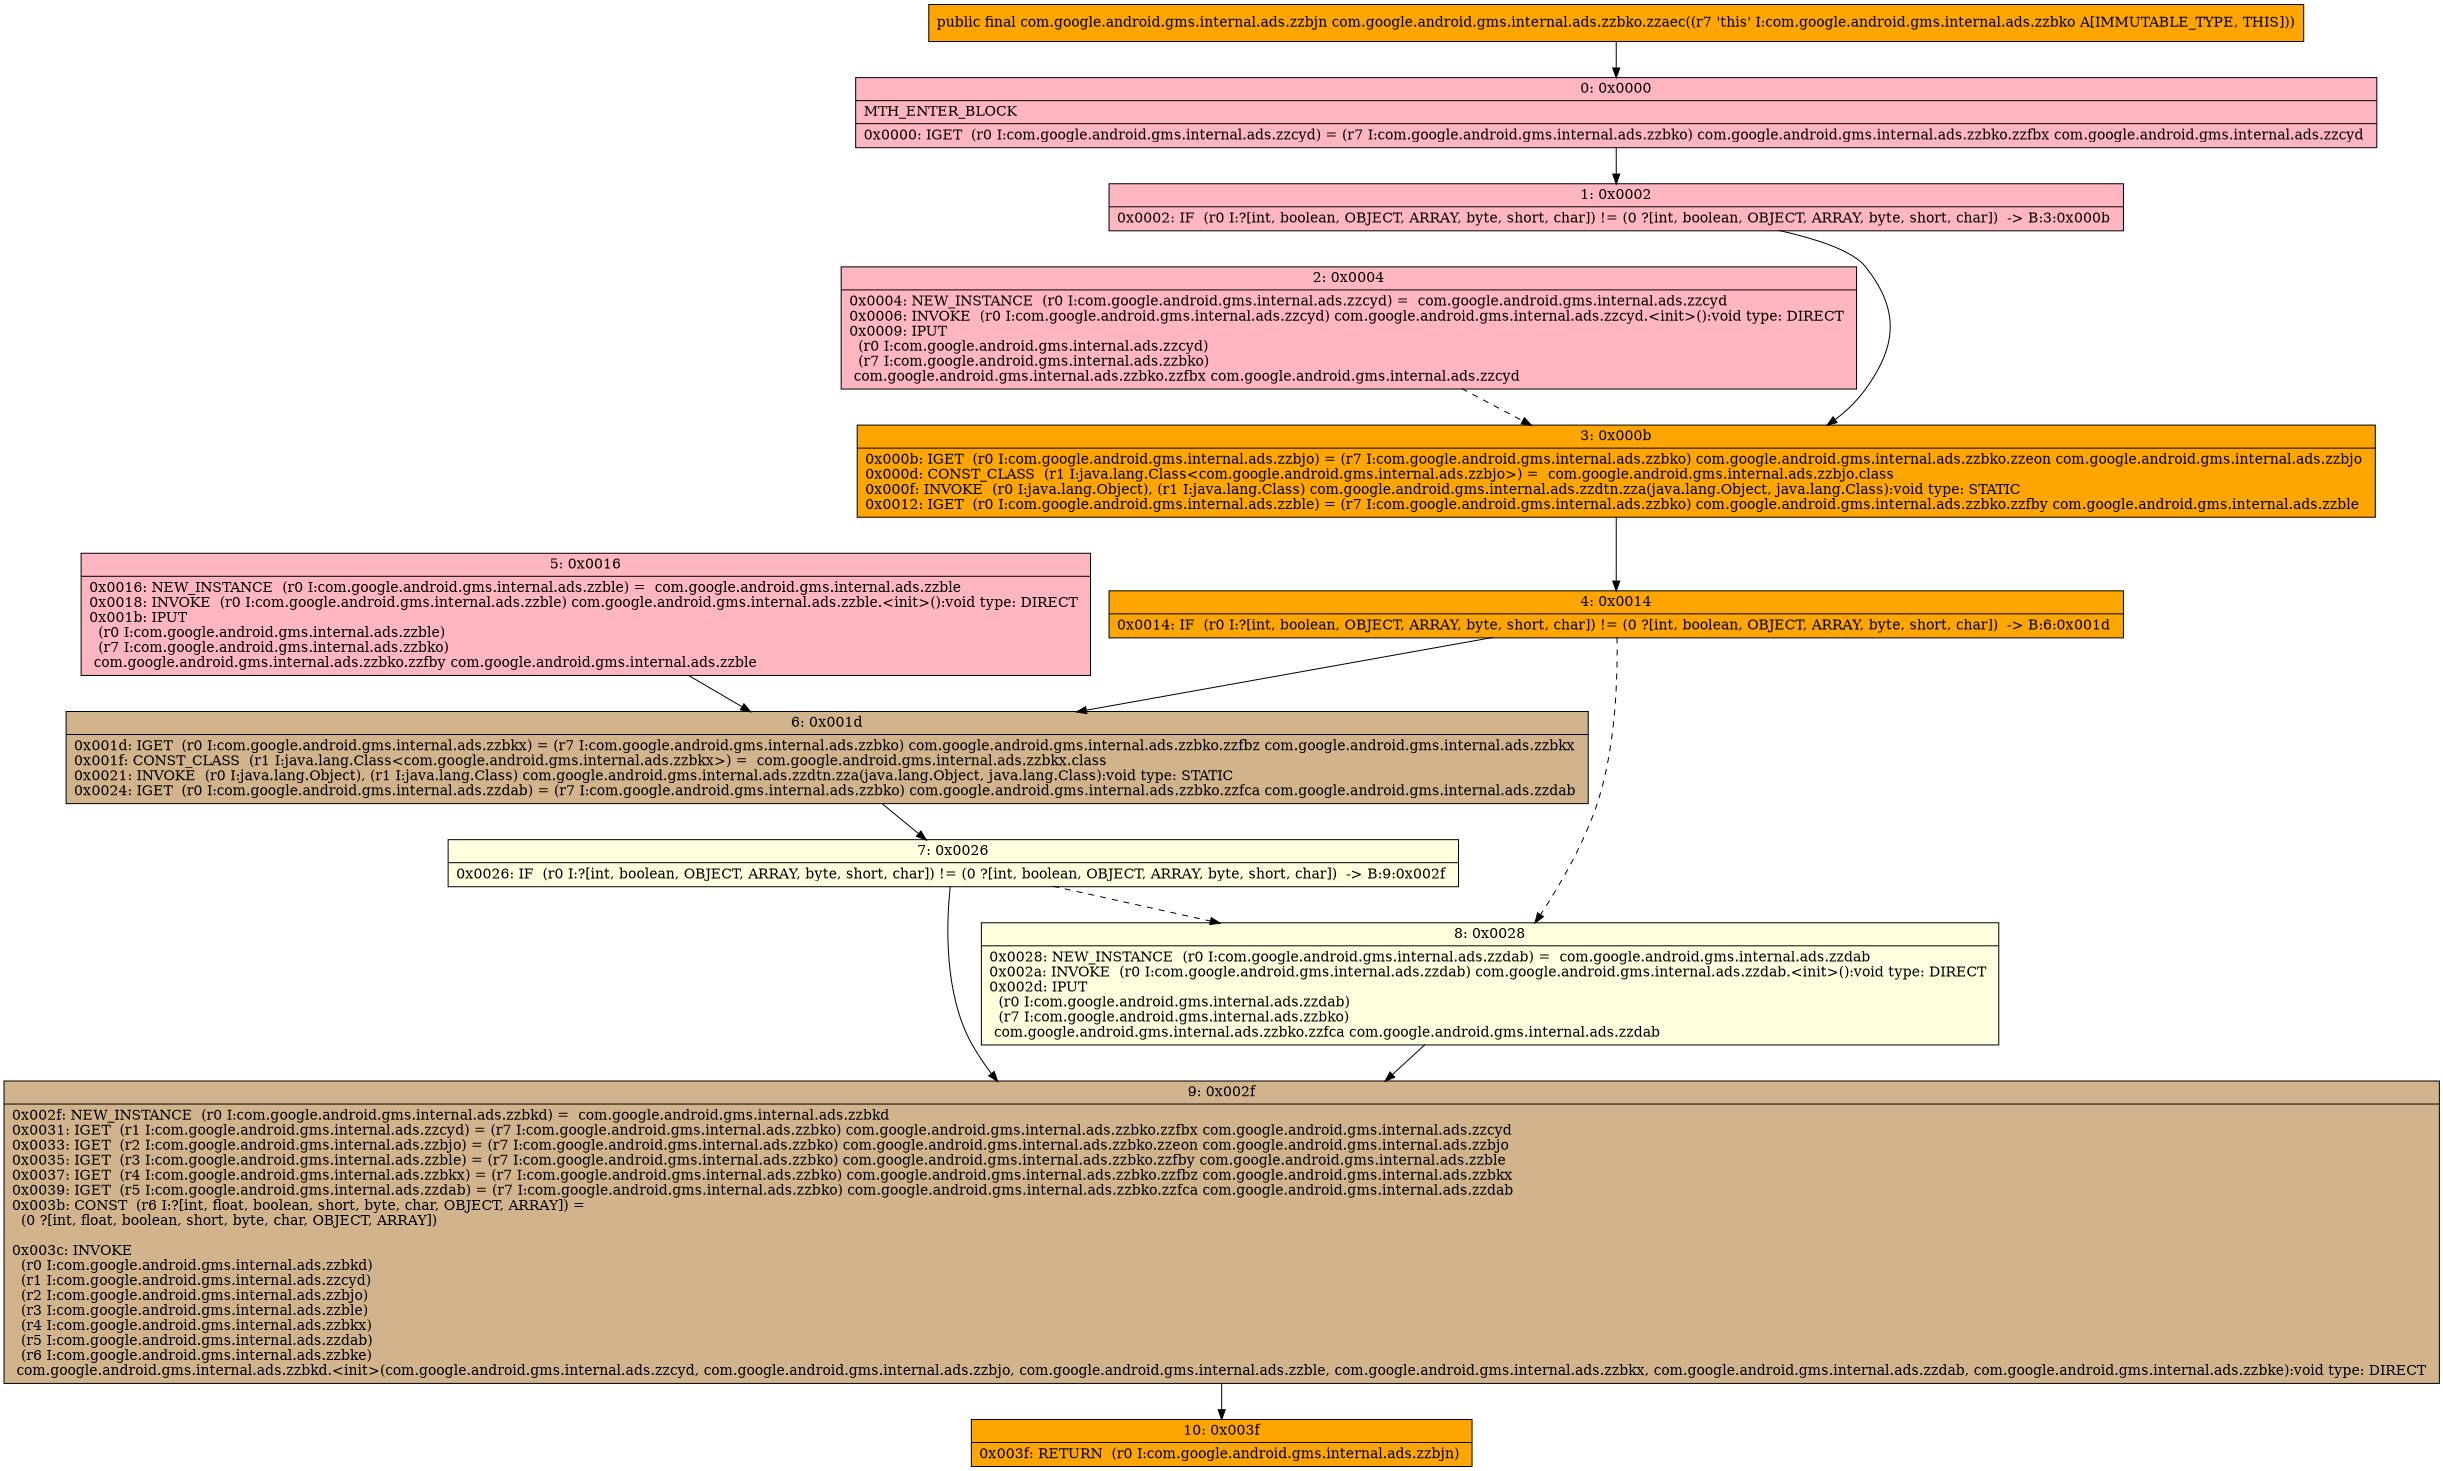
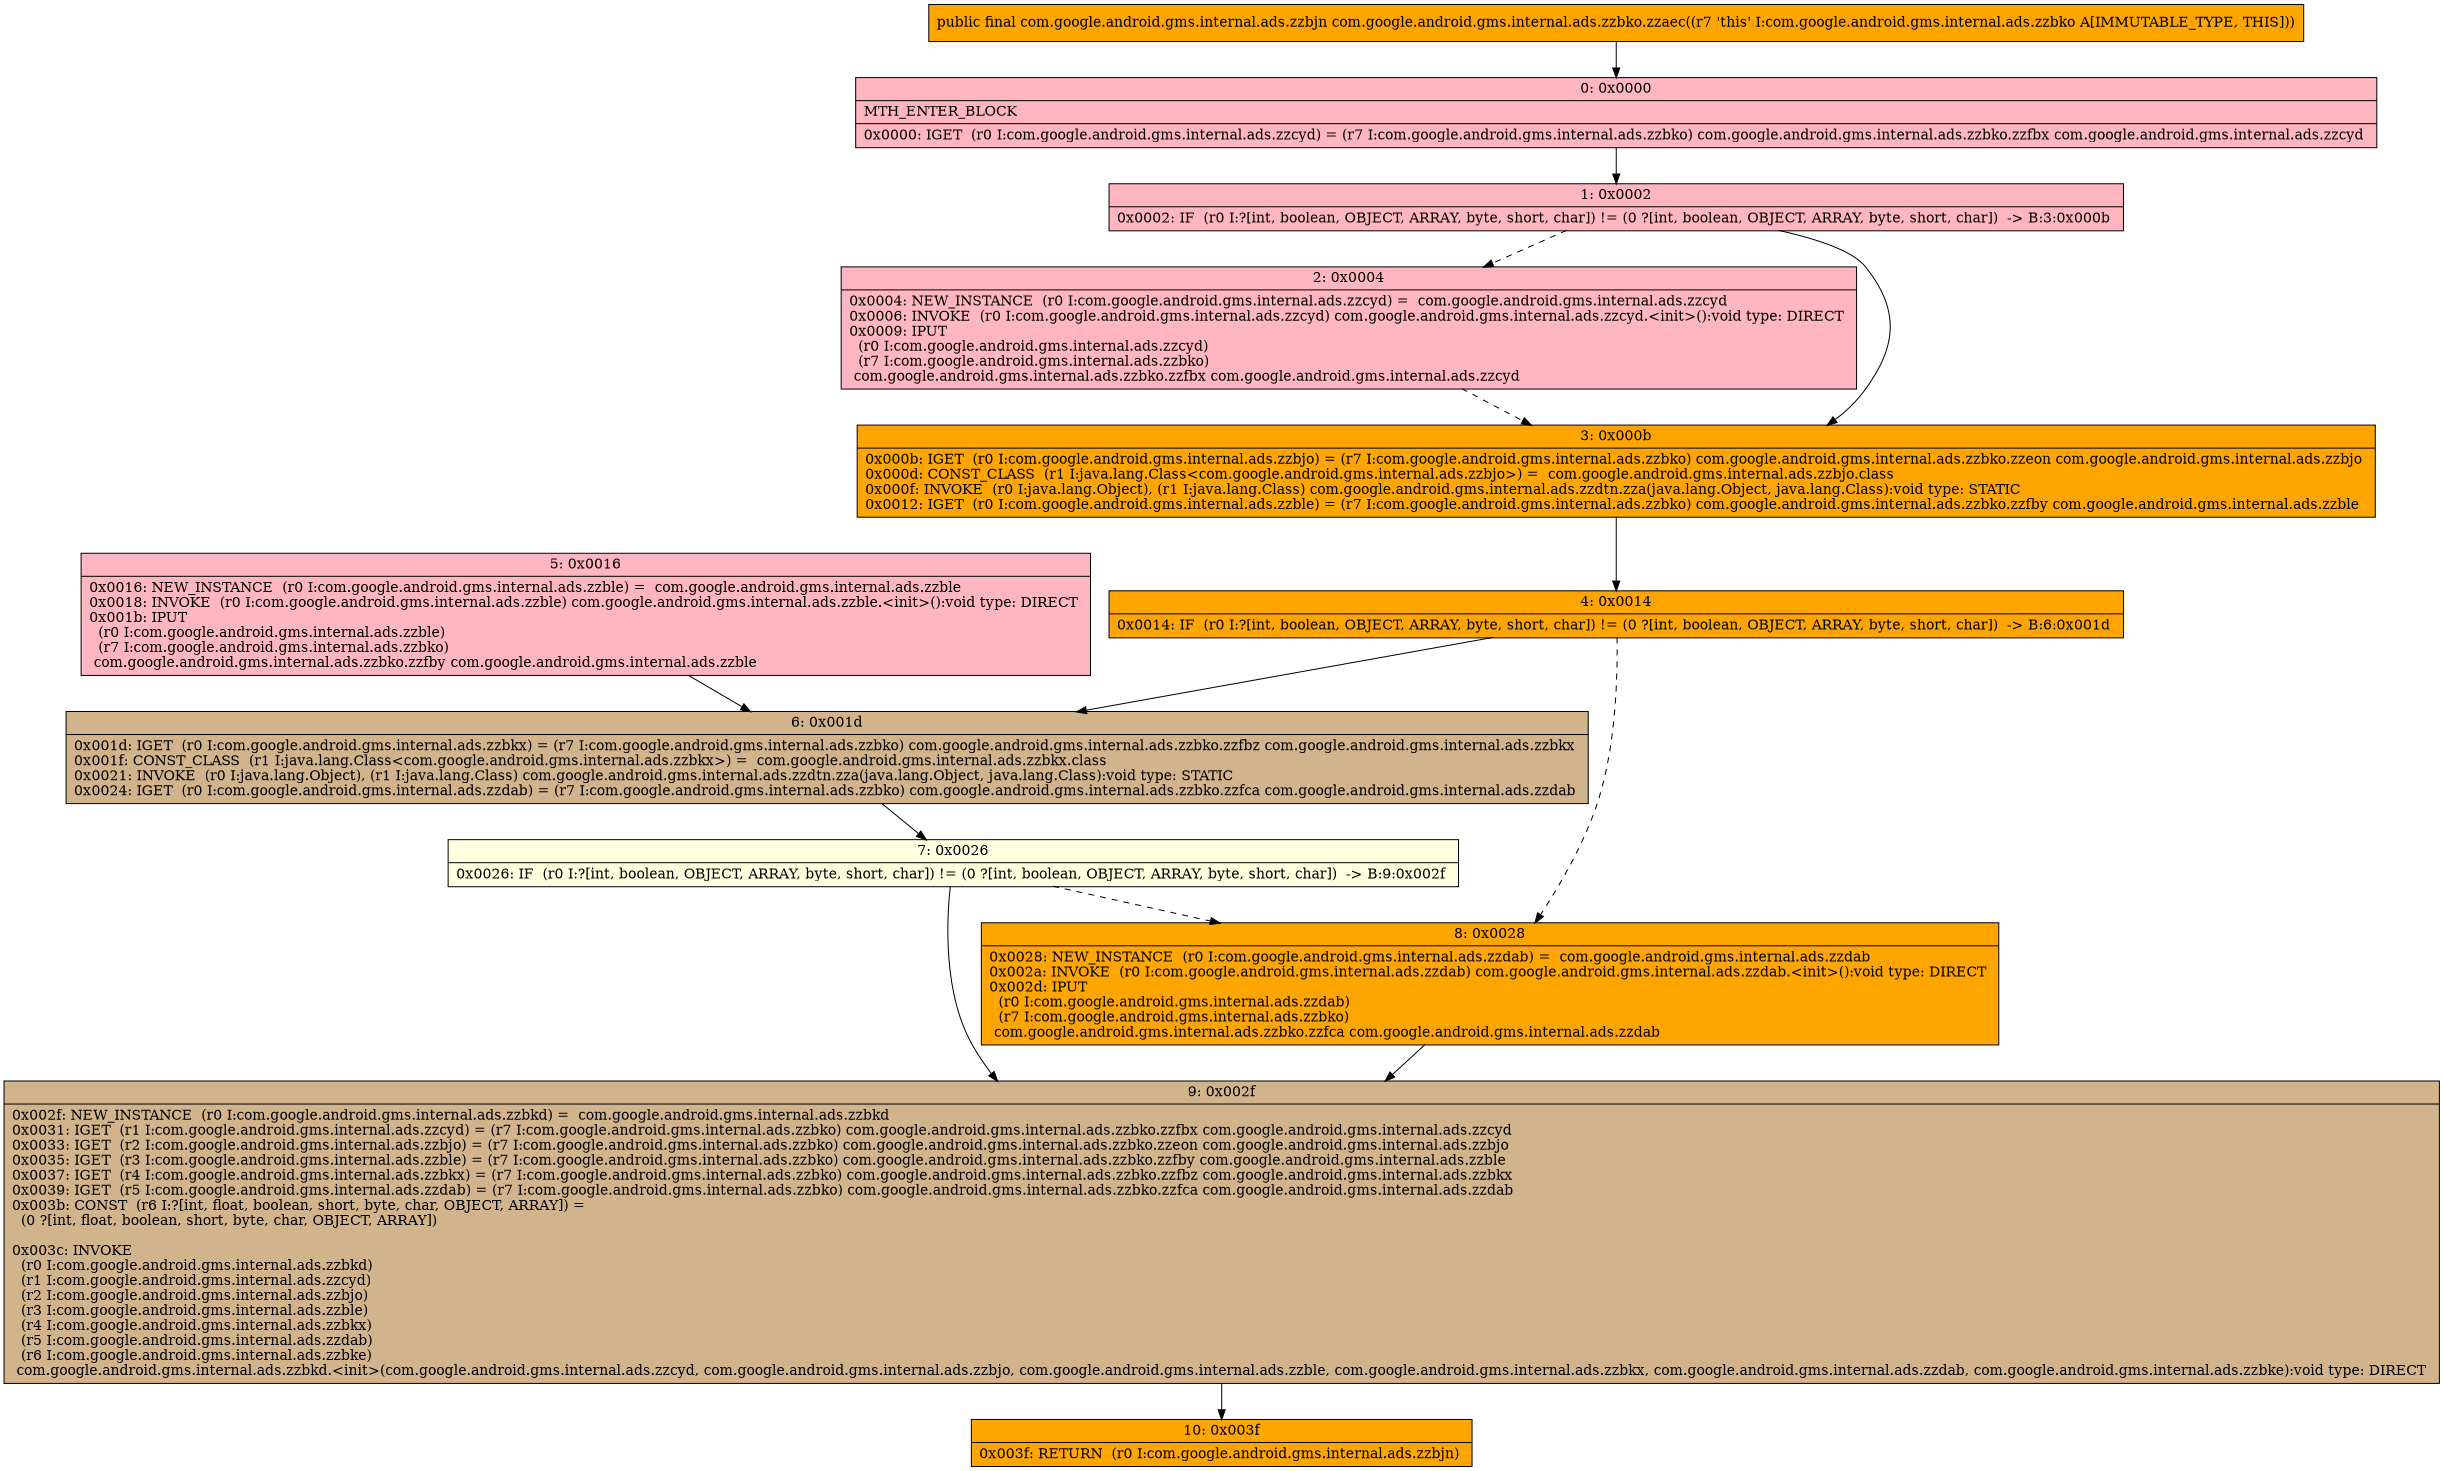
none -> (1530, 247)
(1490, 984) -> (1490, 984)
